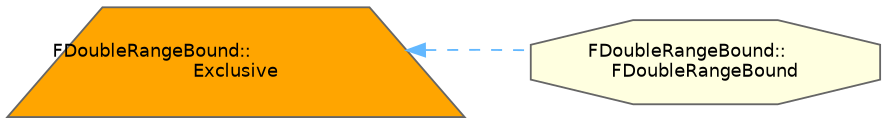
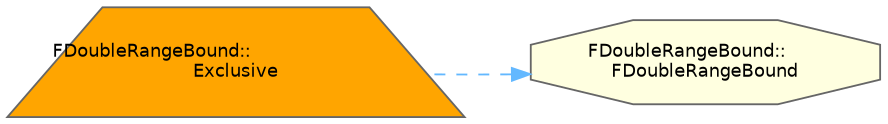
(478, 50) -> (470, 75)
